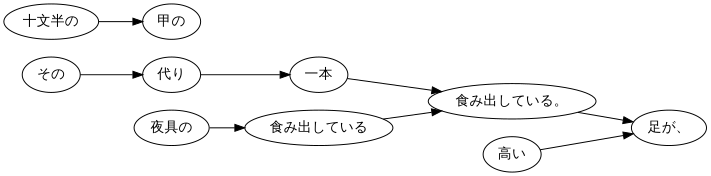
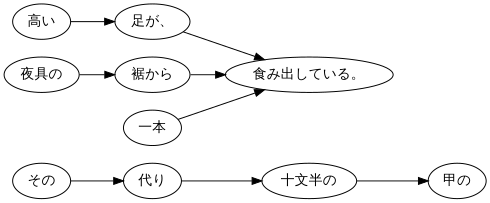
(240, 75) -> (217, 181)
(600, 116) -> (219, 44)
(319, 128) -> (152, 75)
